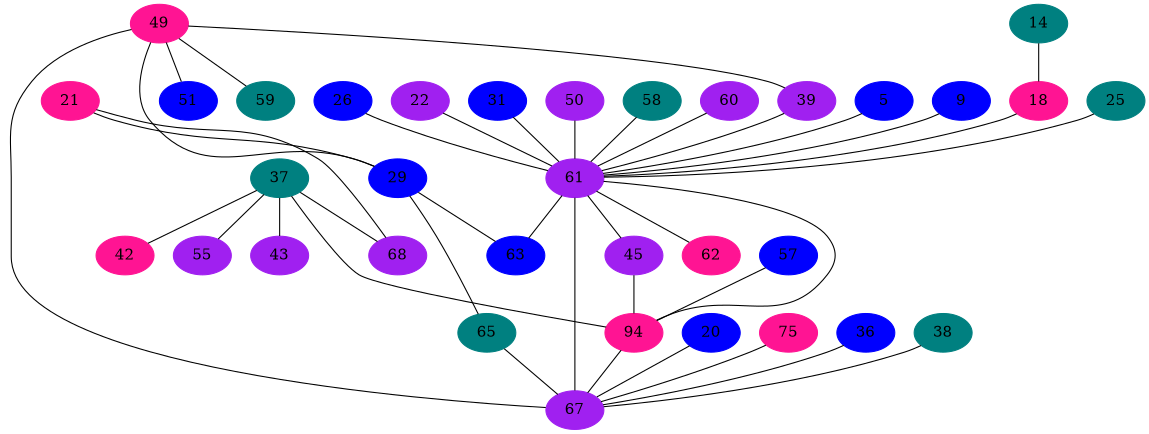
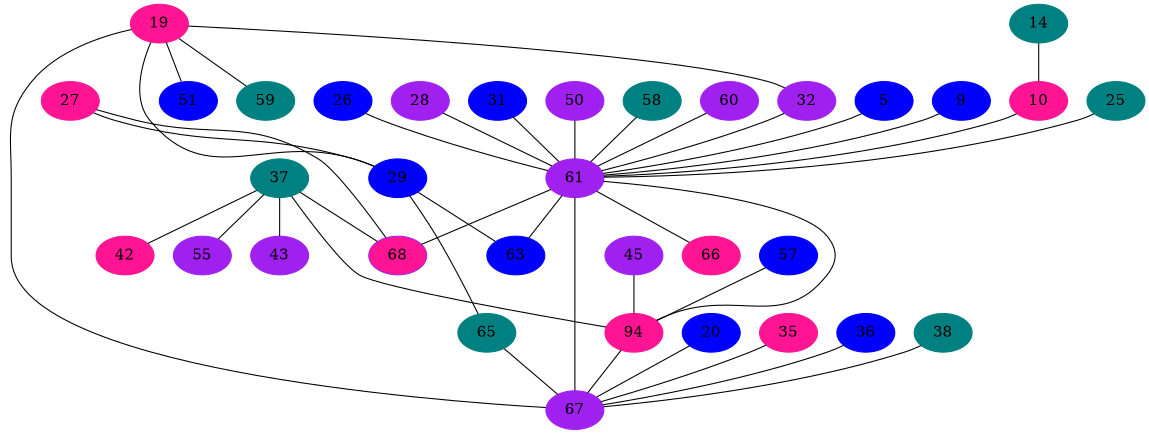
(159, 24) -> (159, 24)
(70, 101) -> (70, 101)
(420, 101) -> (420, 101)
(807, 101) -> (807, 101)
(1039, 101) -> (1039, 101)
(604, 217) -> (486, 217)
(398, 256) -> (398, 256)
(711, 256) -> (711, 256)
(789, 333) -> (789, 333)
